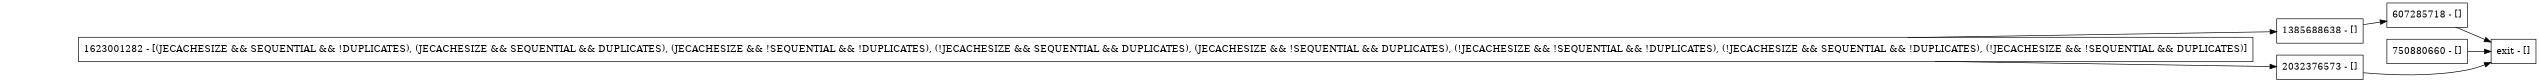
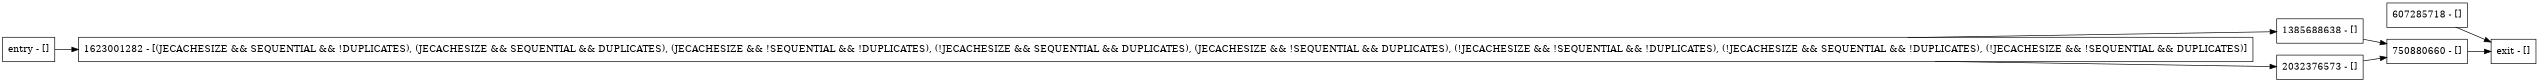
(2372, 23) -> (2372, 41)
none -> (29, 49)
(2425, 75) -> (2372, 60)
